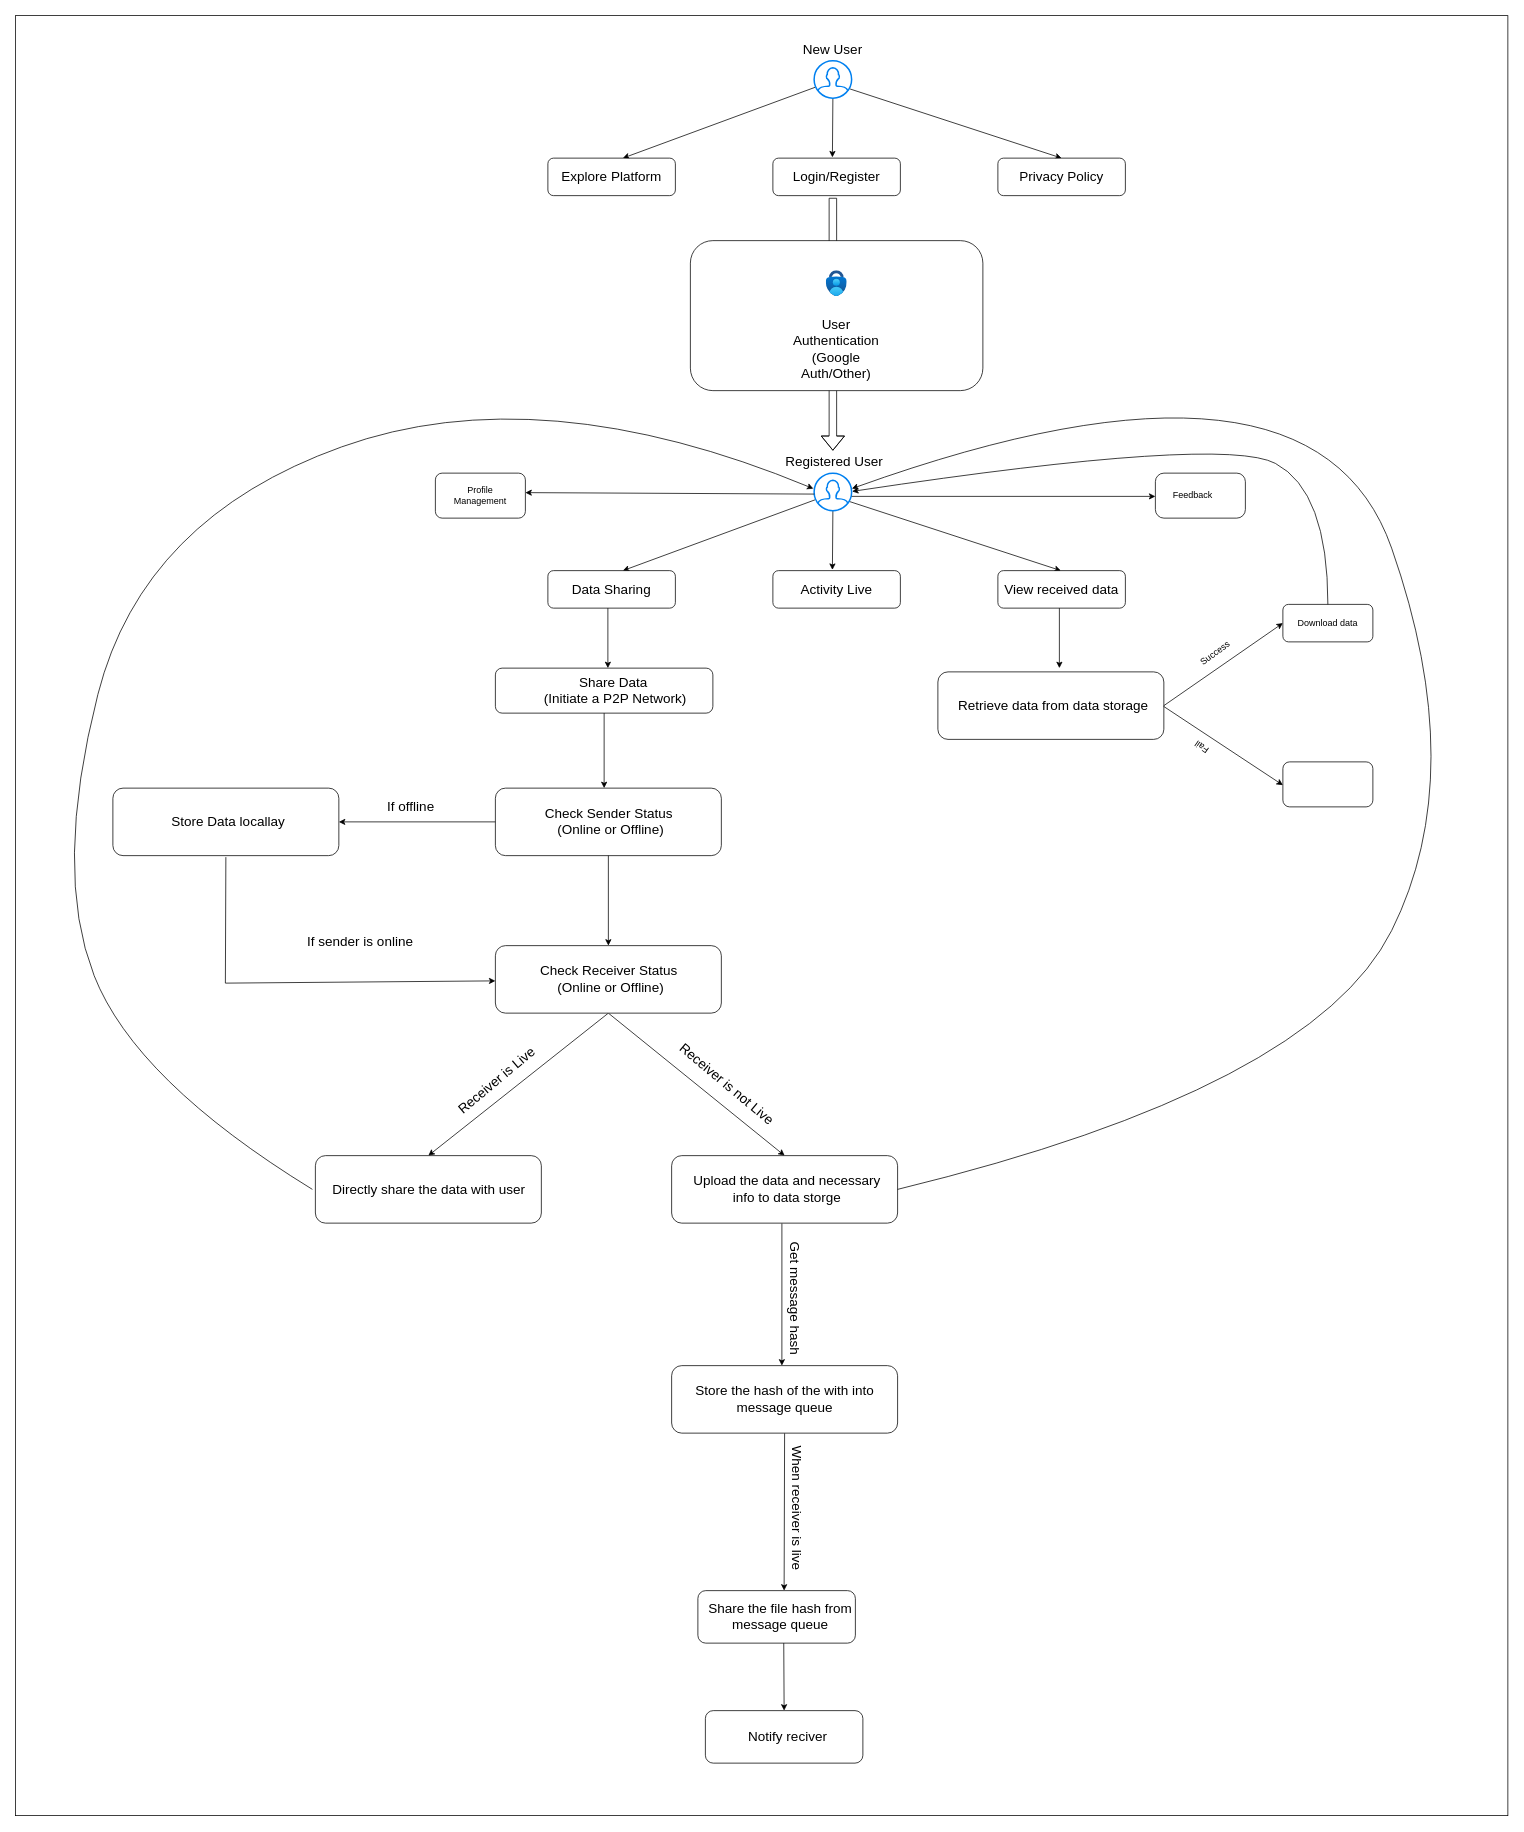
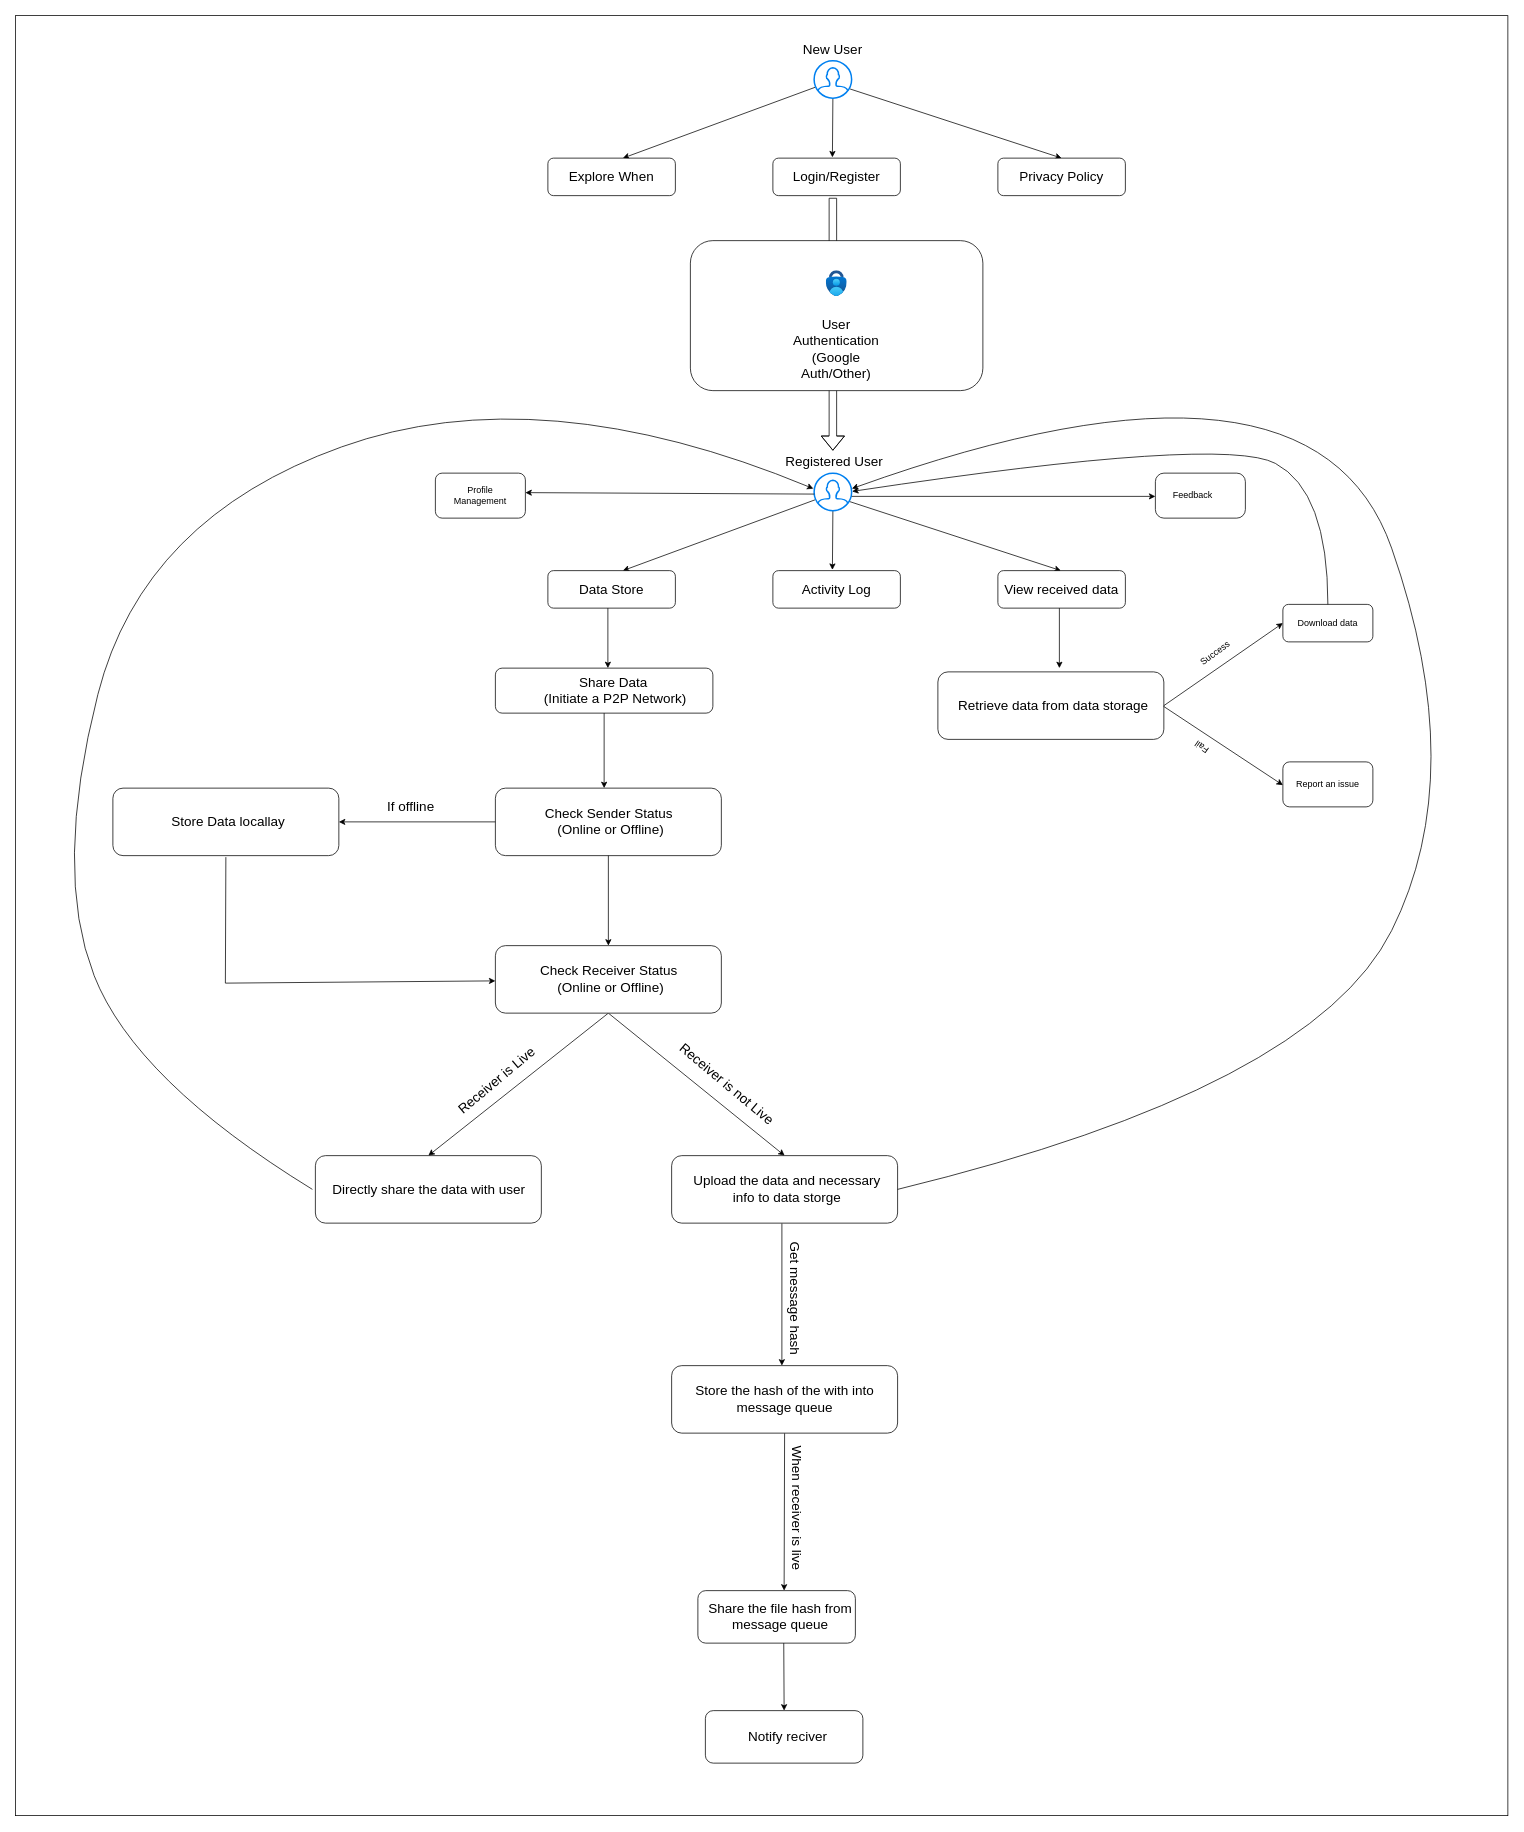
(612, 177) -> (612, 177)
(612, 589) -> (612, 589)
(837, 589) -> (837, 589)
none -> (1328, 784)
(360, 942) -> none
